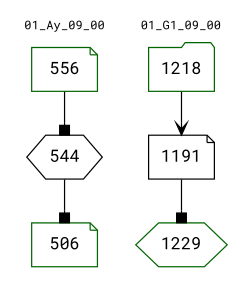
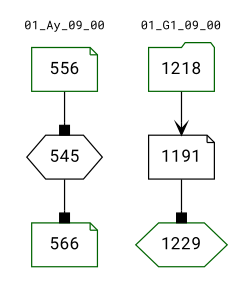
(65, 157) -> (65, 157)
(65, 245) -> (65, 245)
